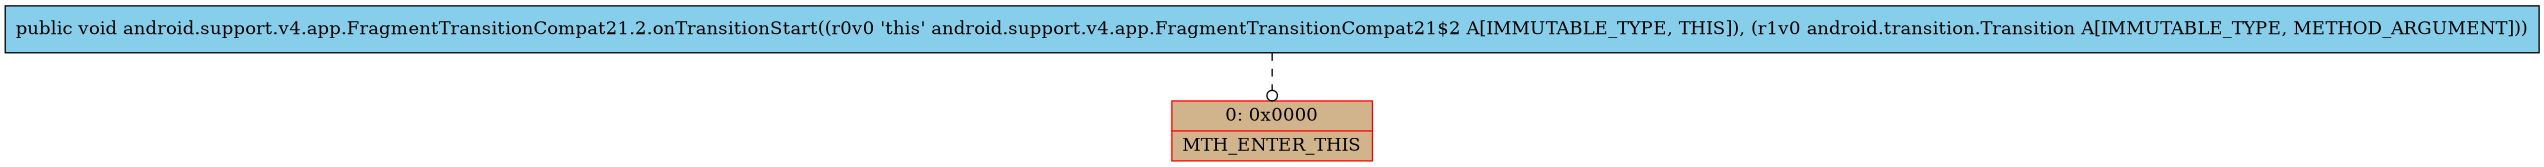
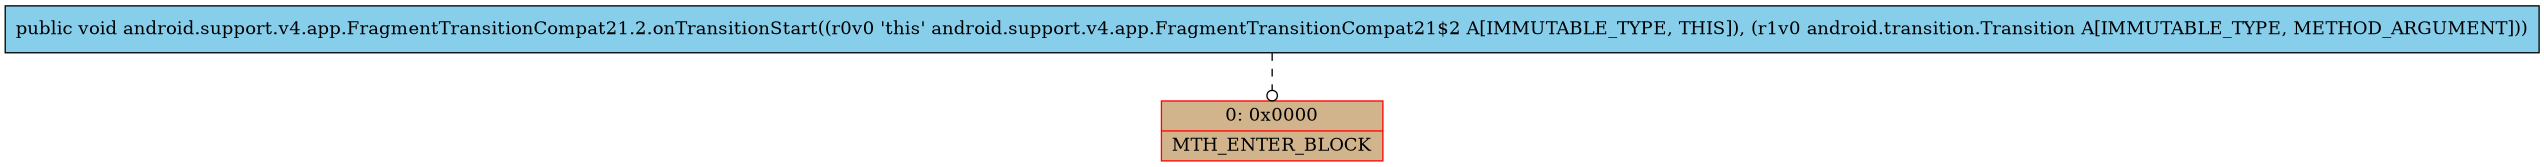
(1272, 145) -> (1272, 145)
